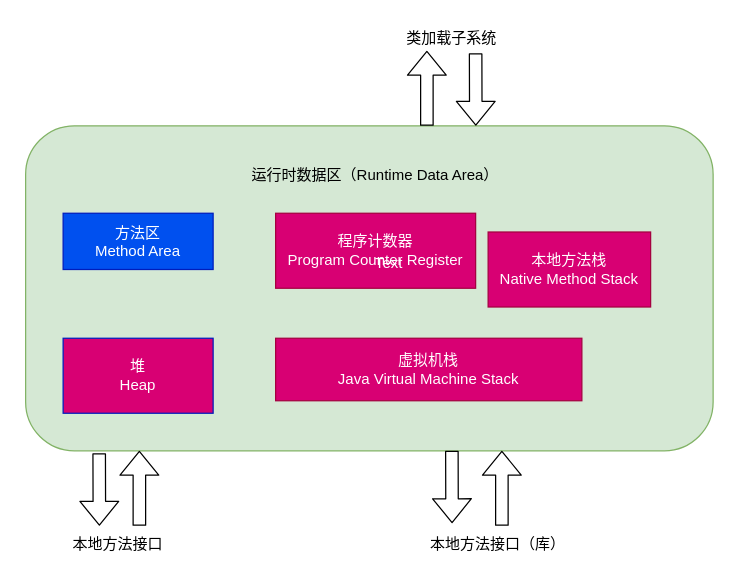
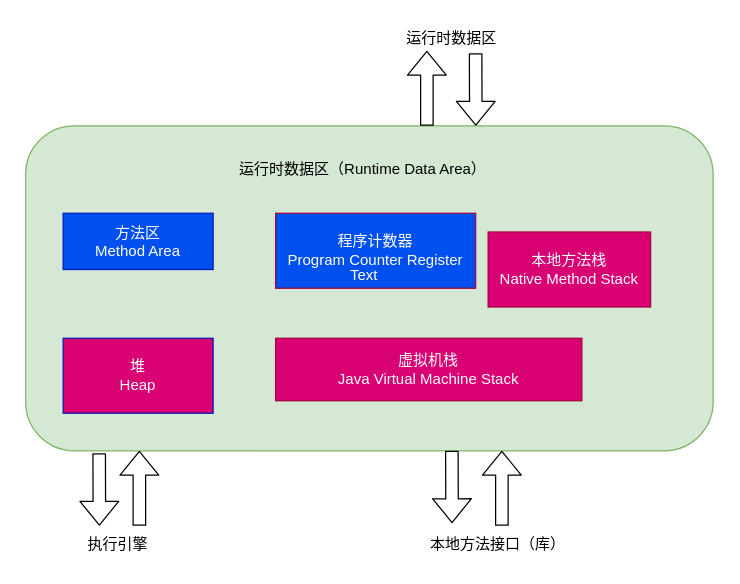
(452, 38) -> (452, 38)
(376, 176) -> (363, 169)
(376, 251) -> (376, 251)
(389, 263) -> (364, 276)
(118, 544) -> (118, 544)
